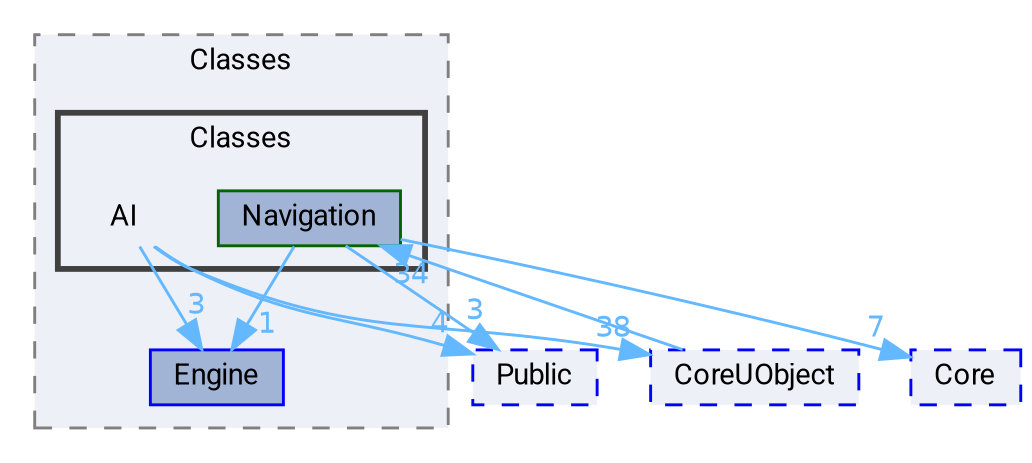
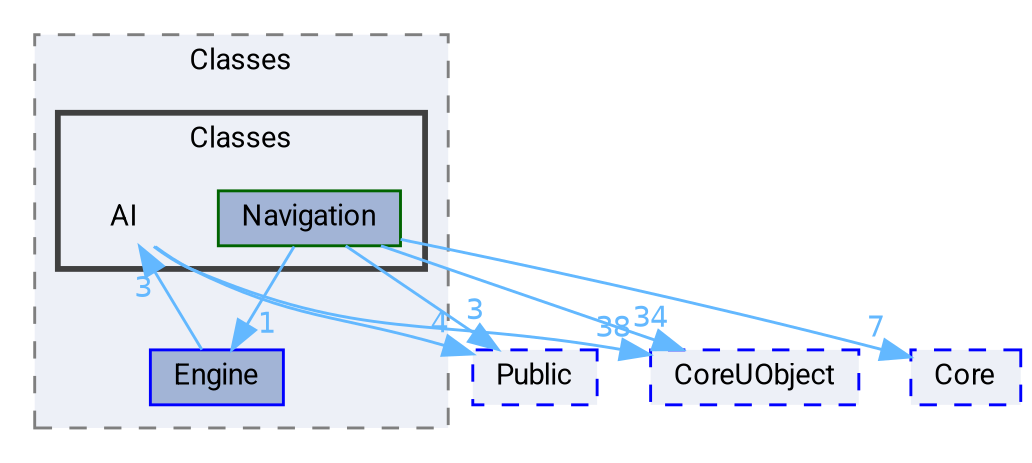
(164, 288) -> (178, 311)
(546, 303) -> (518, 293)
